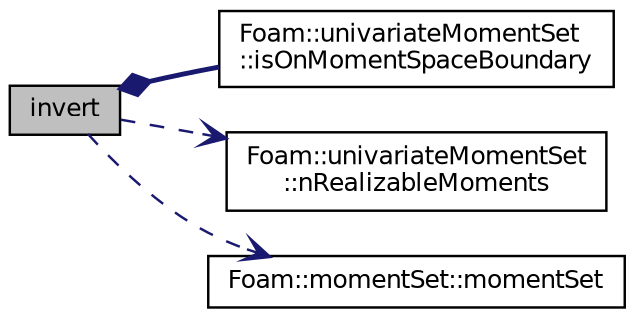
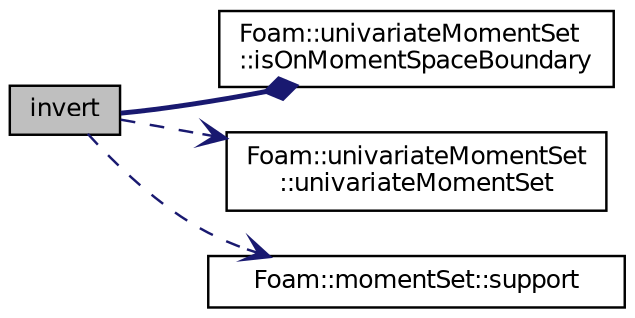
(184, 74) -> (194, 104)
(417, 172) -> (417, 172)
(417, 282) -> (417, 282)
